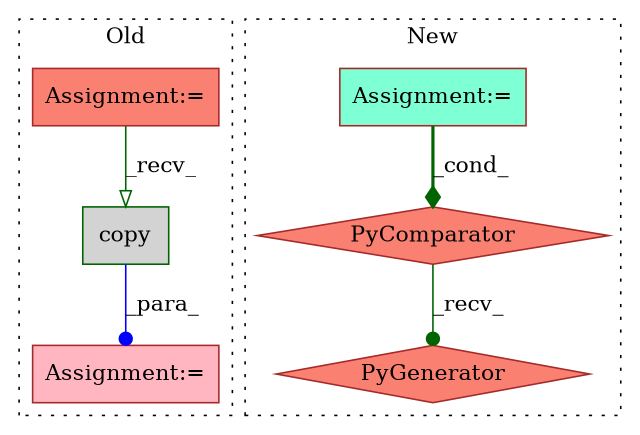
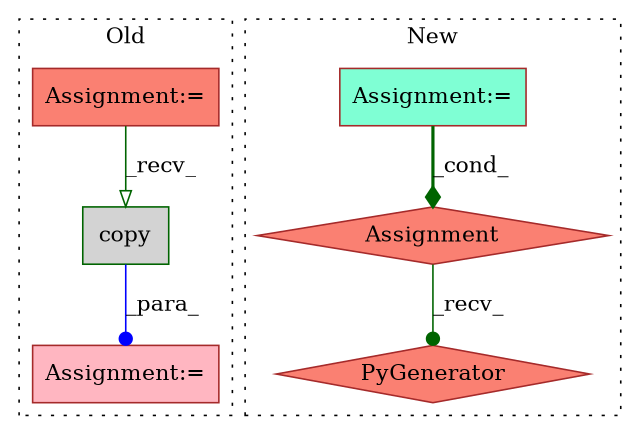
(433, 236) -> (433, 236)
